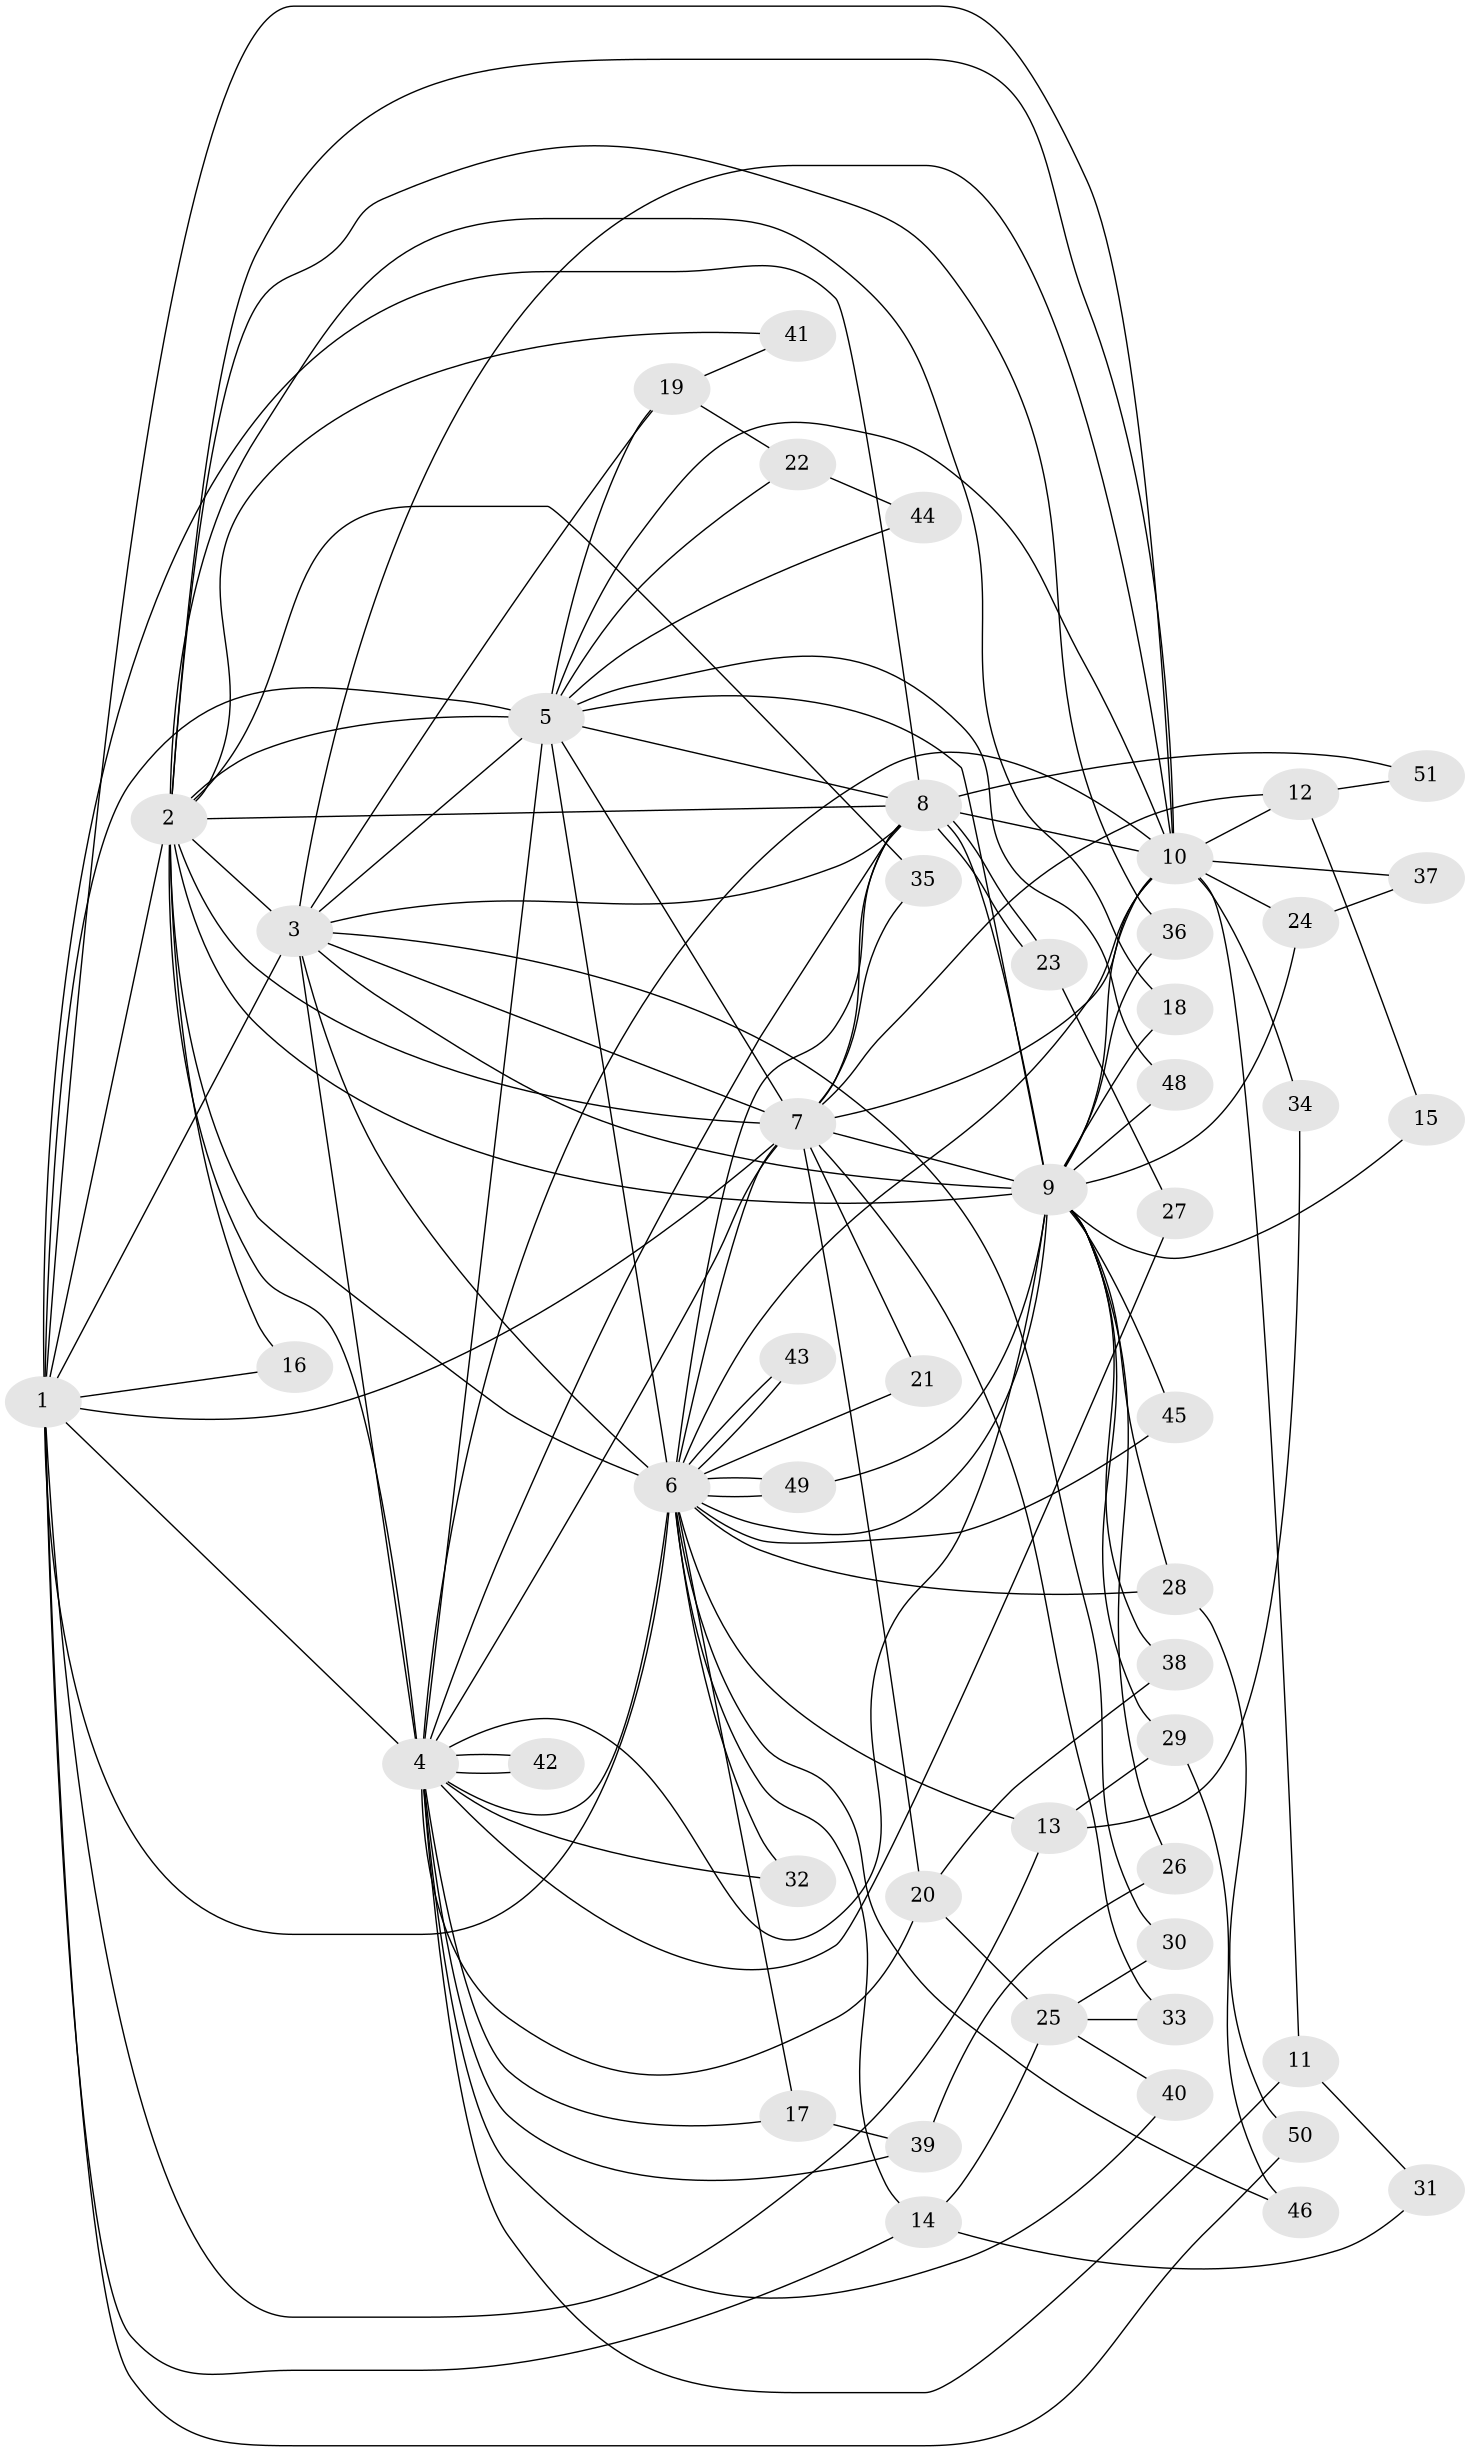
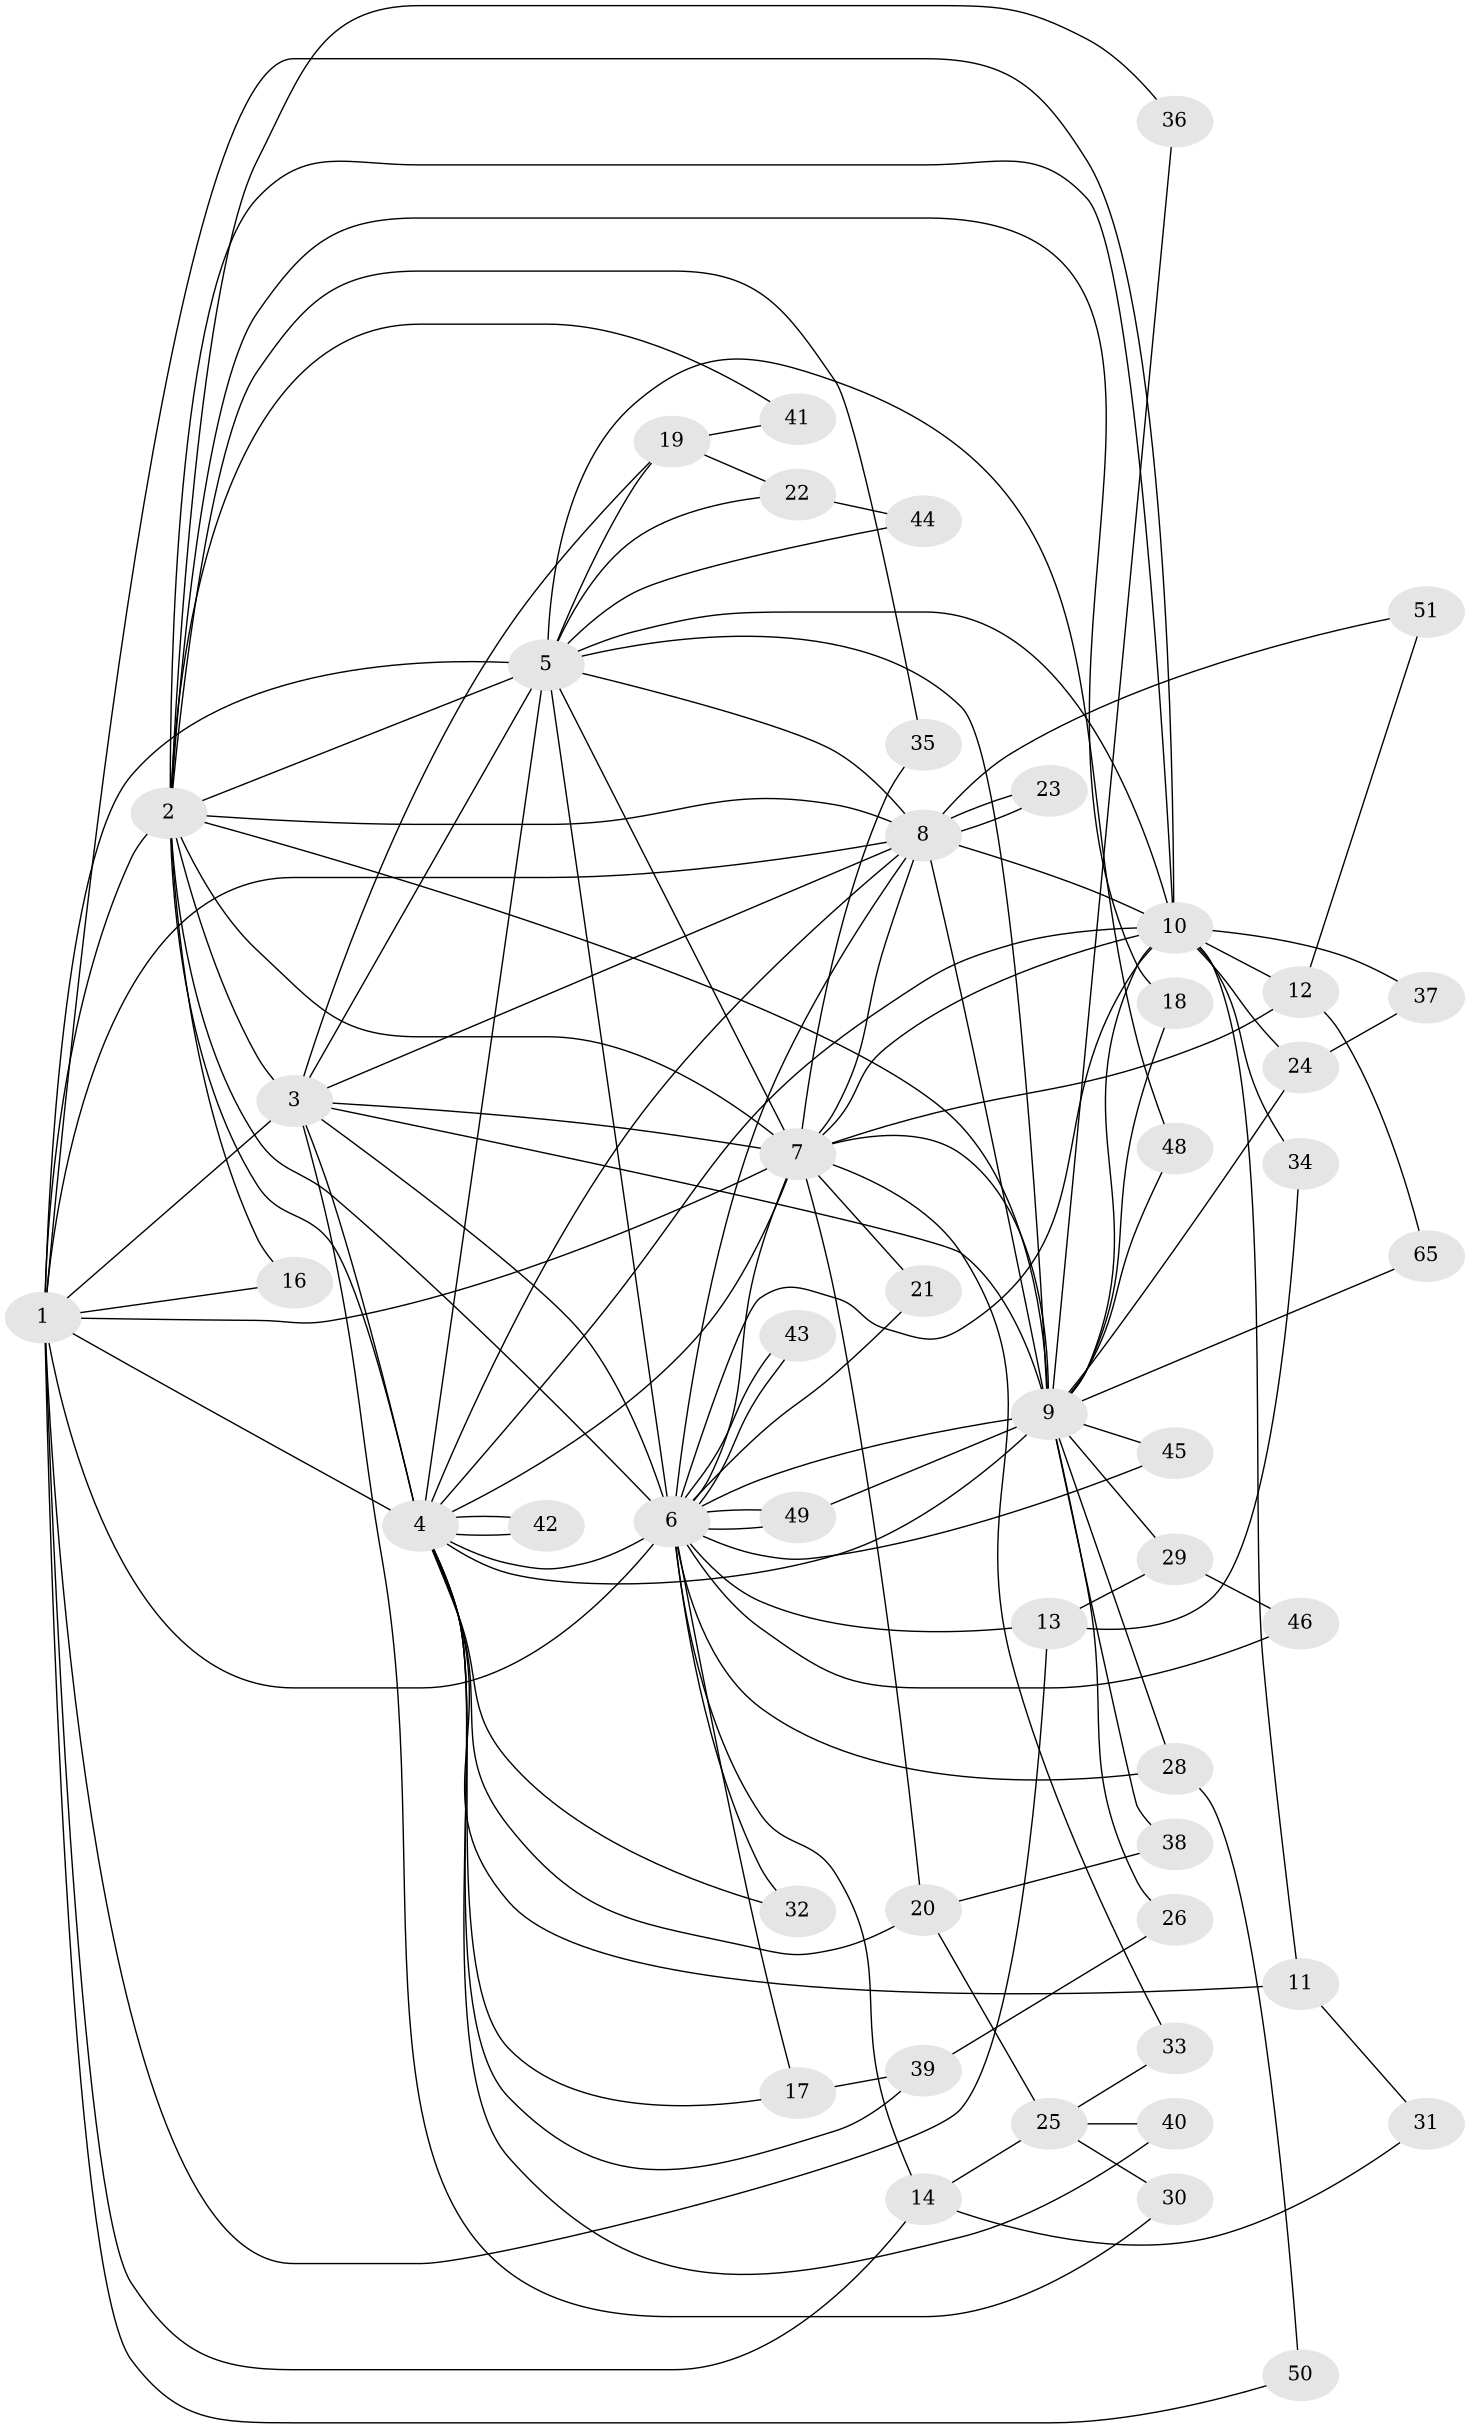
(705, 185) -> none
(1427, 1120) -> (1427, 1256)
(1175, 1213) -> none
